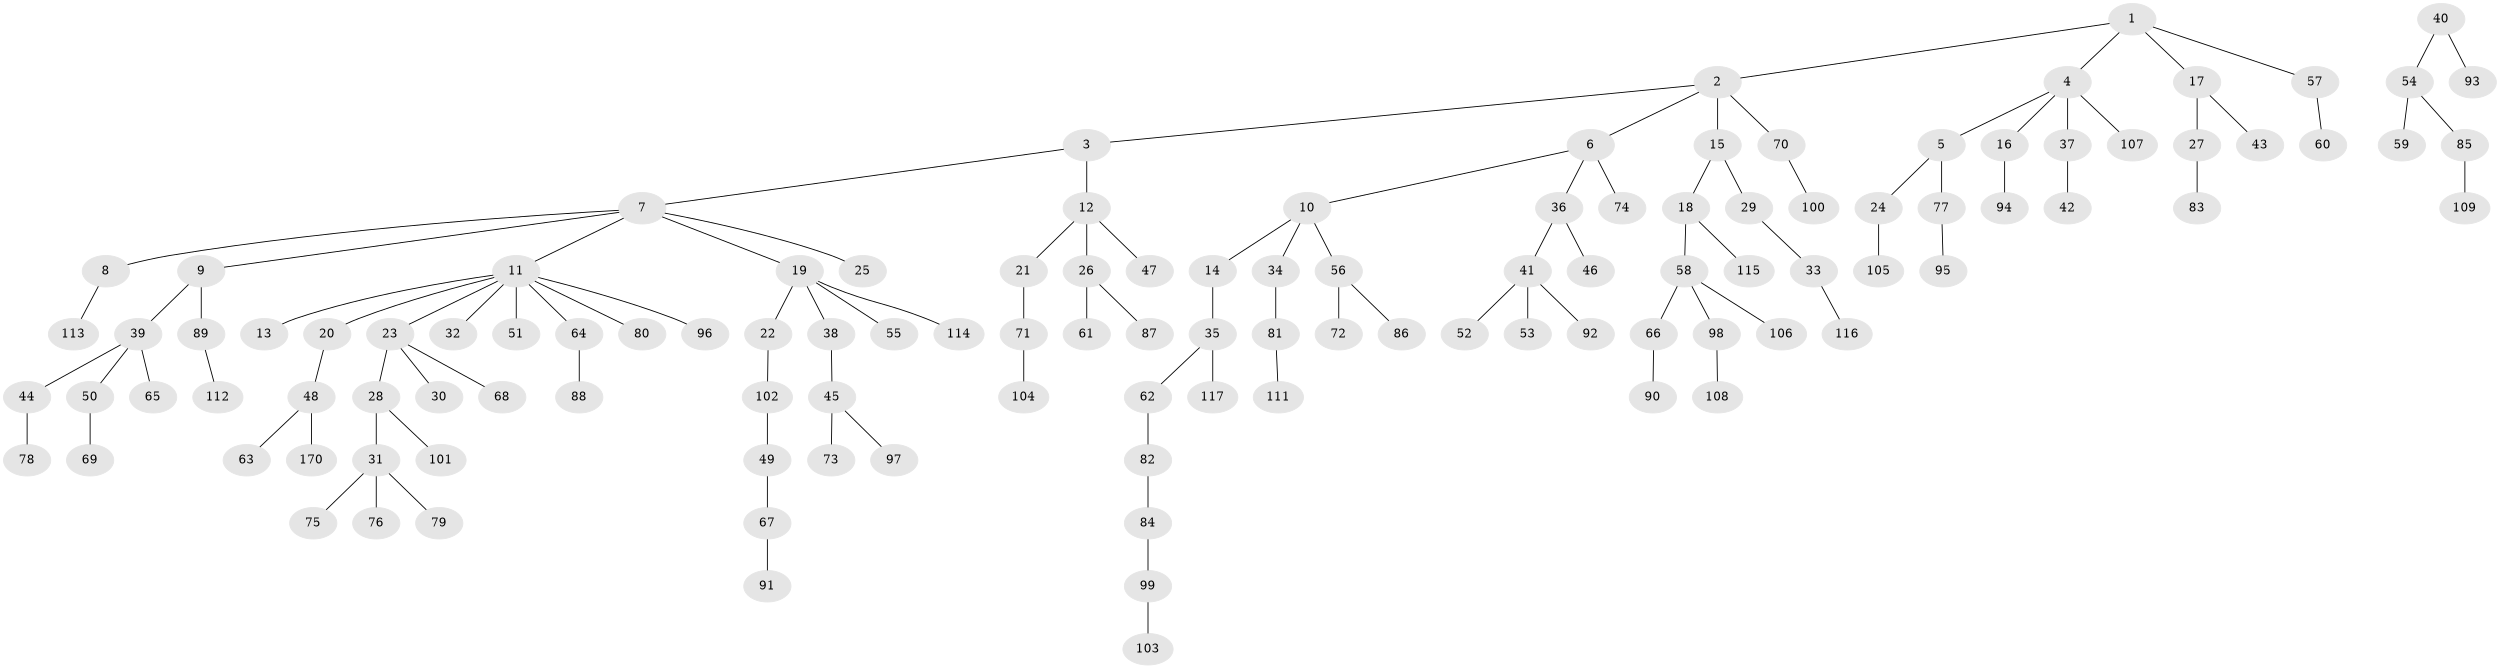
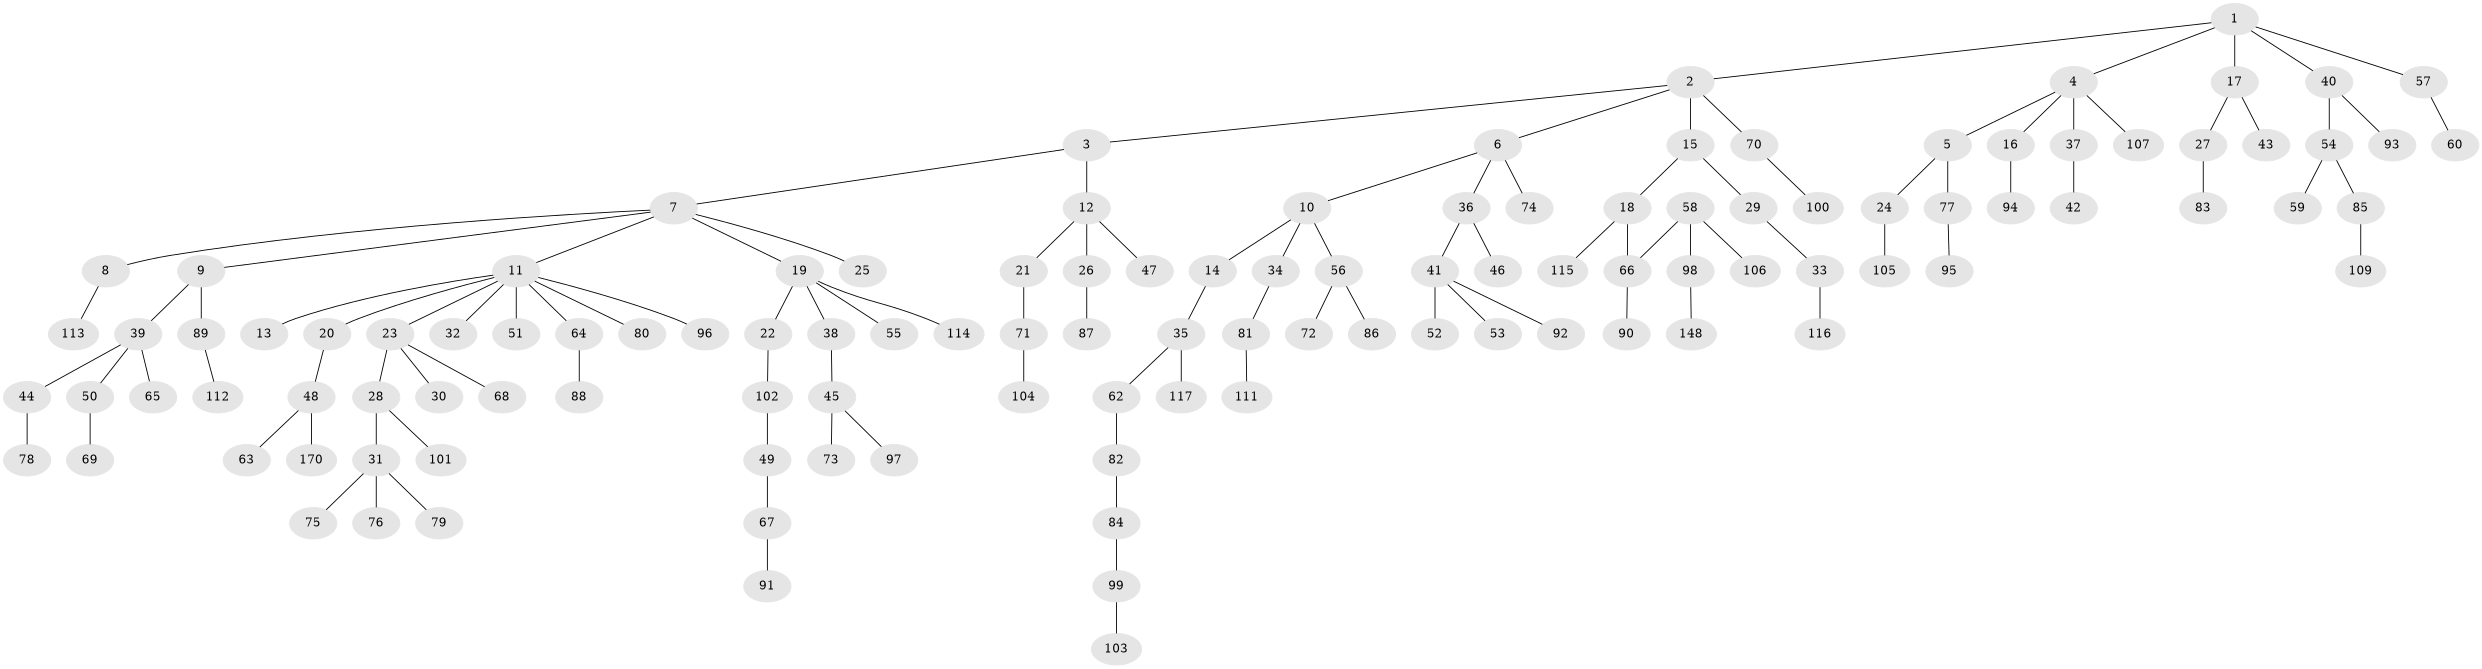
none -> (2282, 51)
(1685, 240) -> (1628, 240)
(1087, 334) -> none
(1718, 397) -> (1691, 334)
